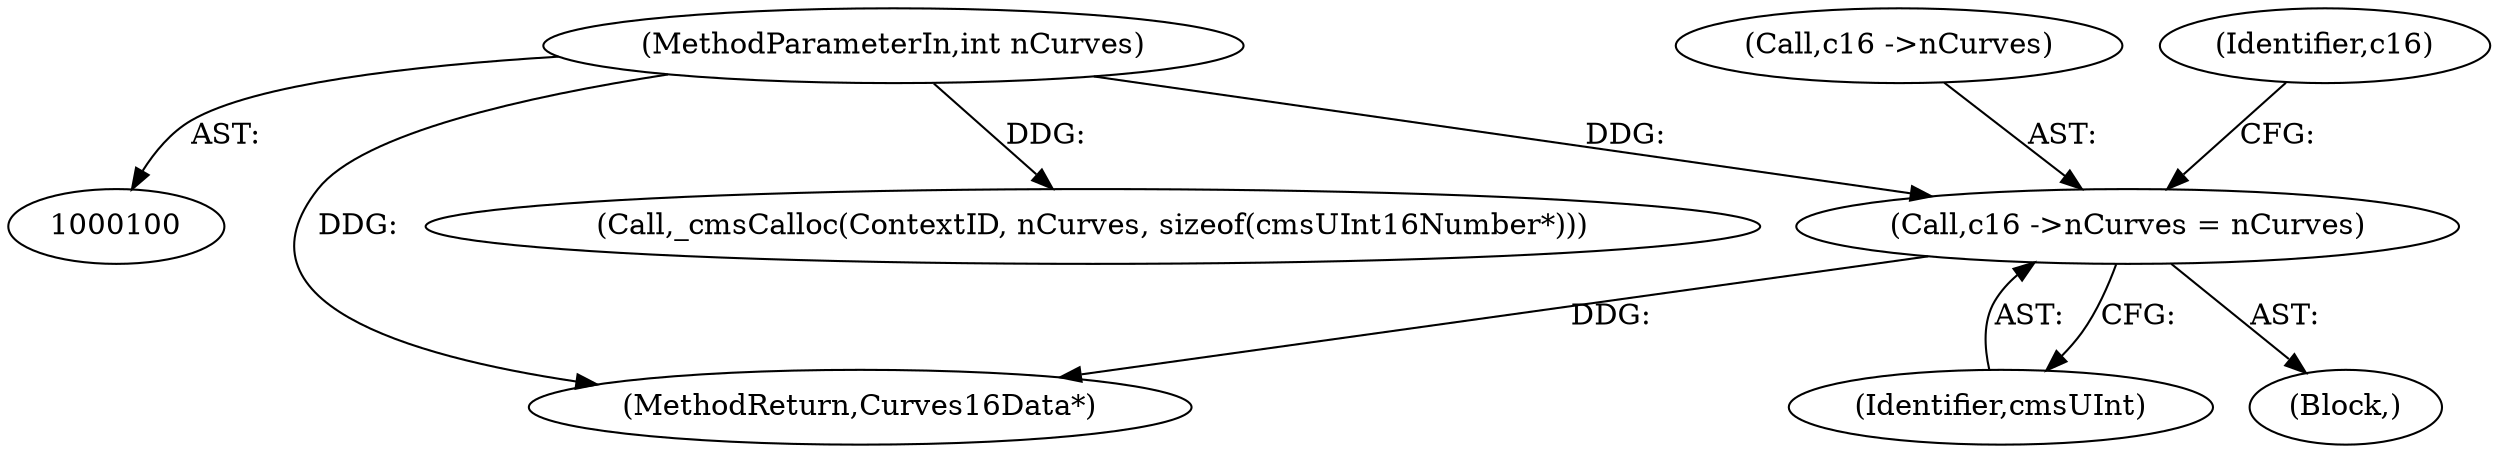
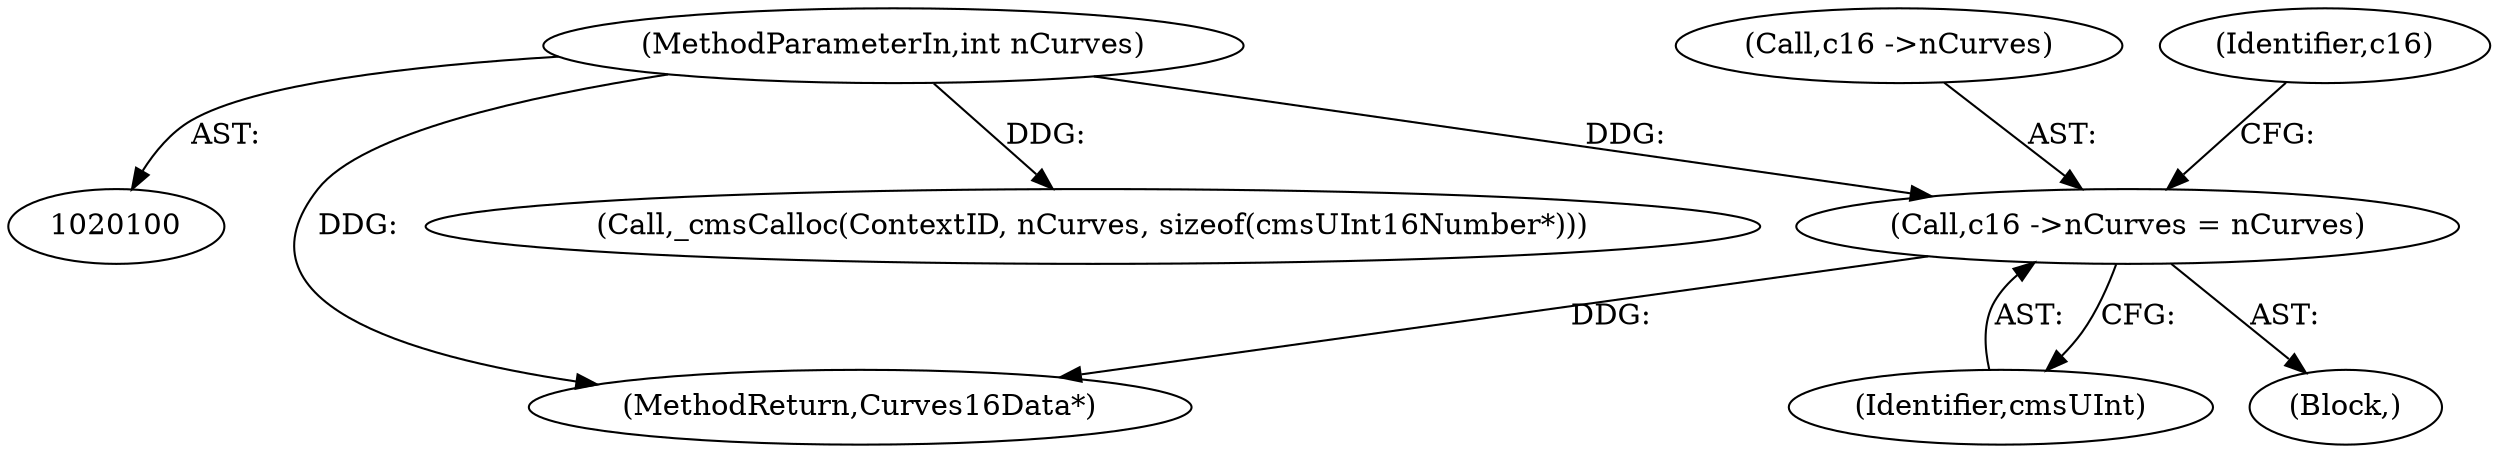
(116, 226) -> (116, 226)
